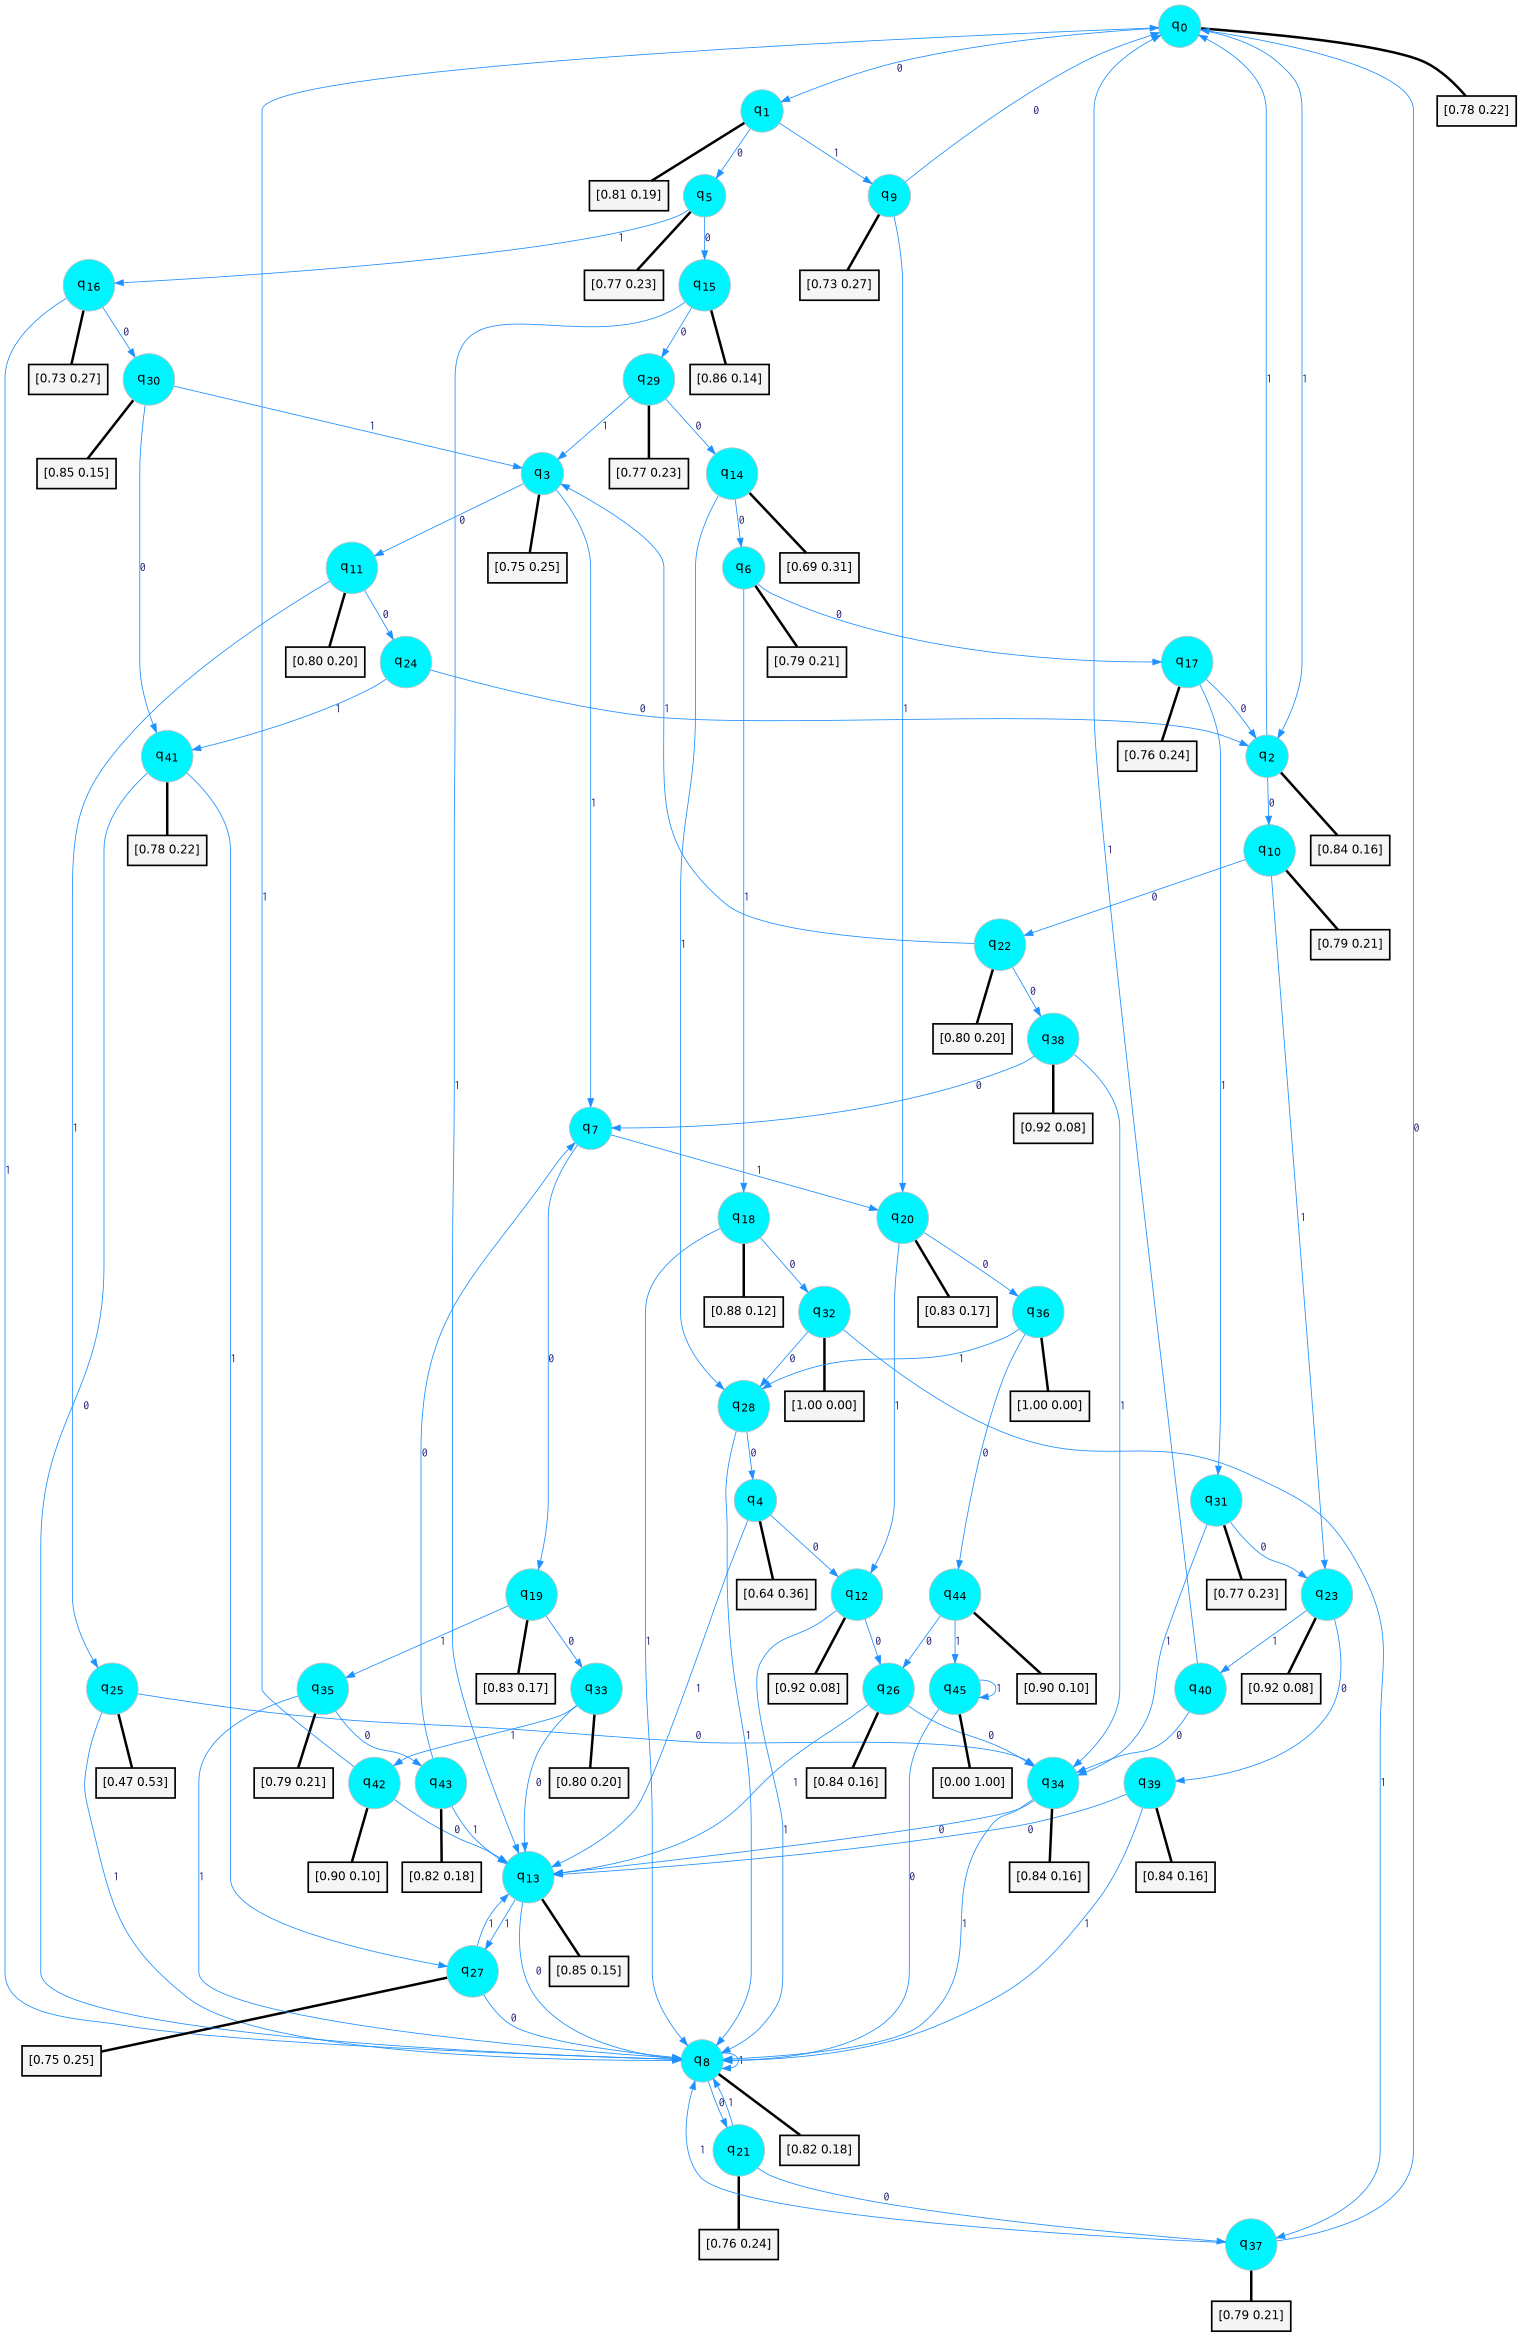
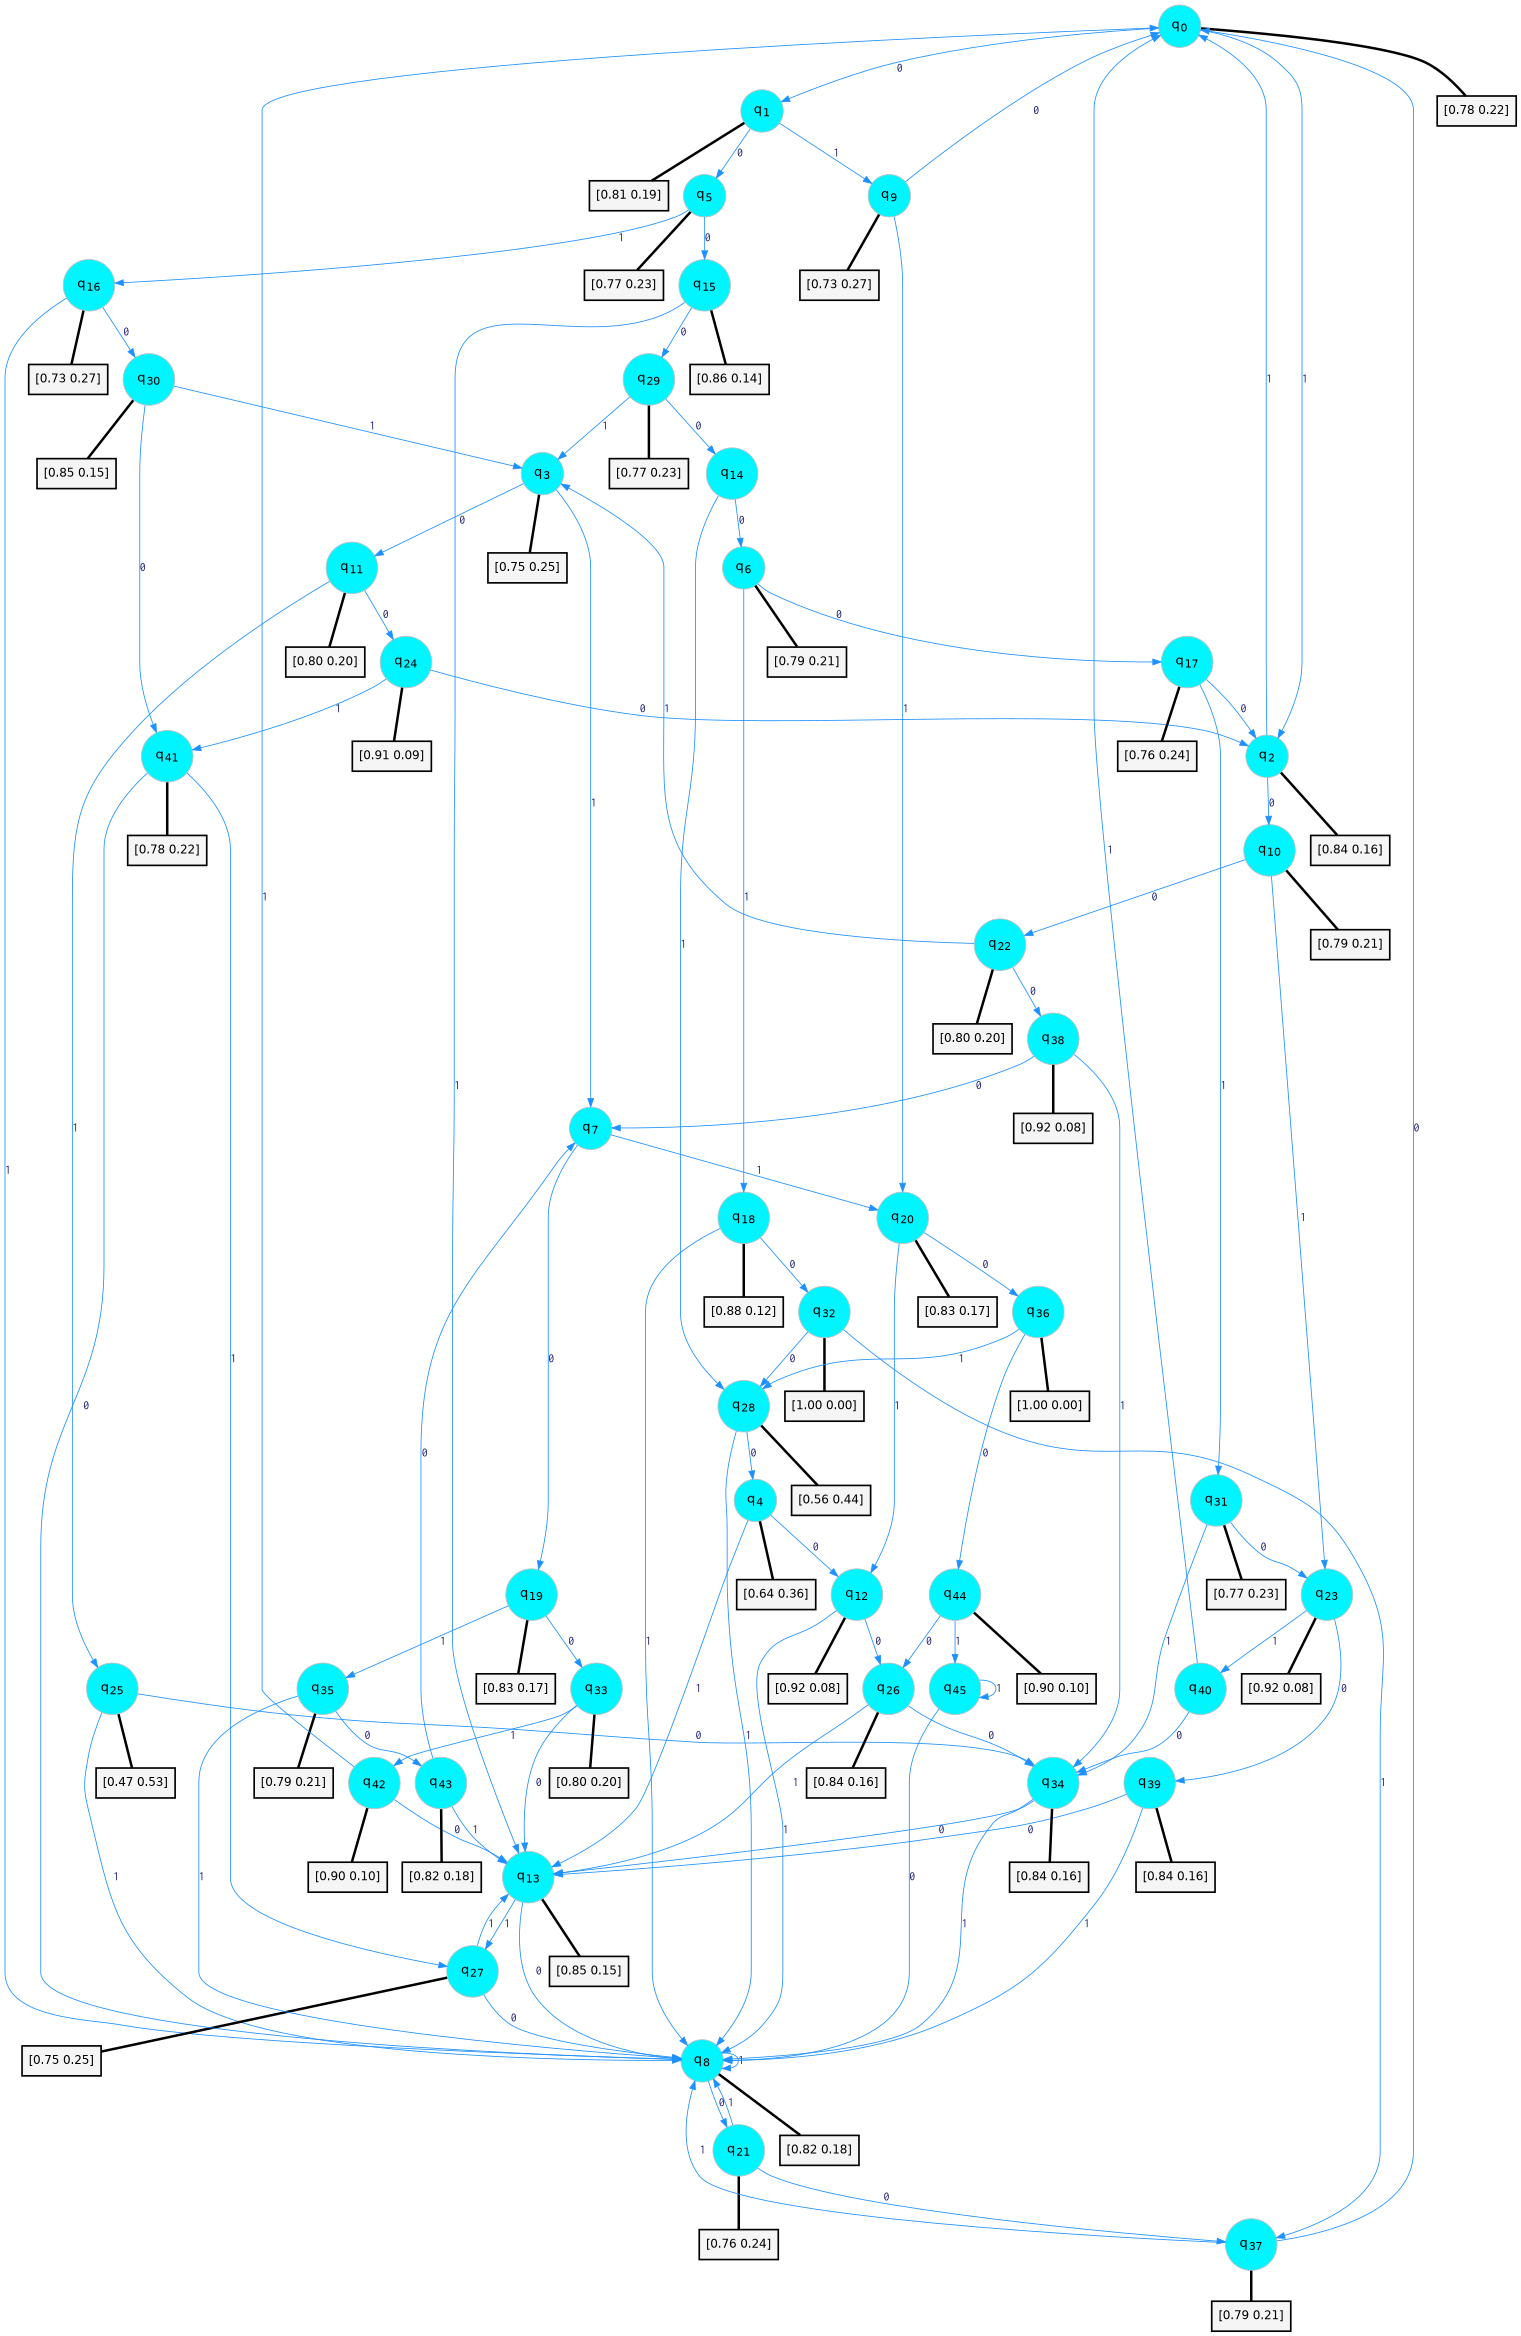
(819, 568) -> none
none -> (392, 756)
none -> (831, 1500)
(973, 1783) -> none
